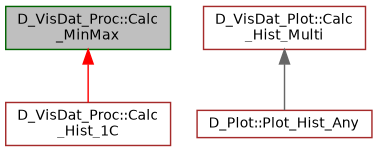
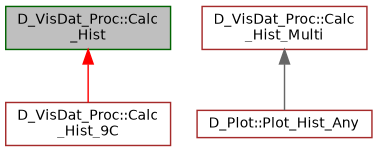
(88, 28) -> (88, 28)
(285, 28) -> (285, 28)
(88, 124) -> (88, 124)
